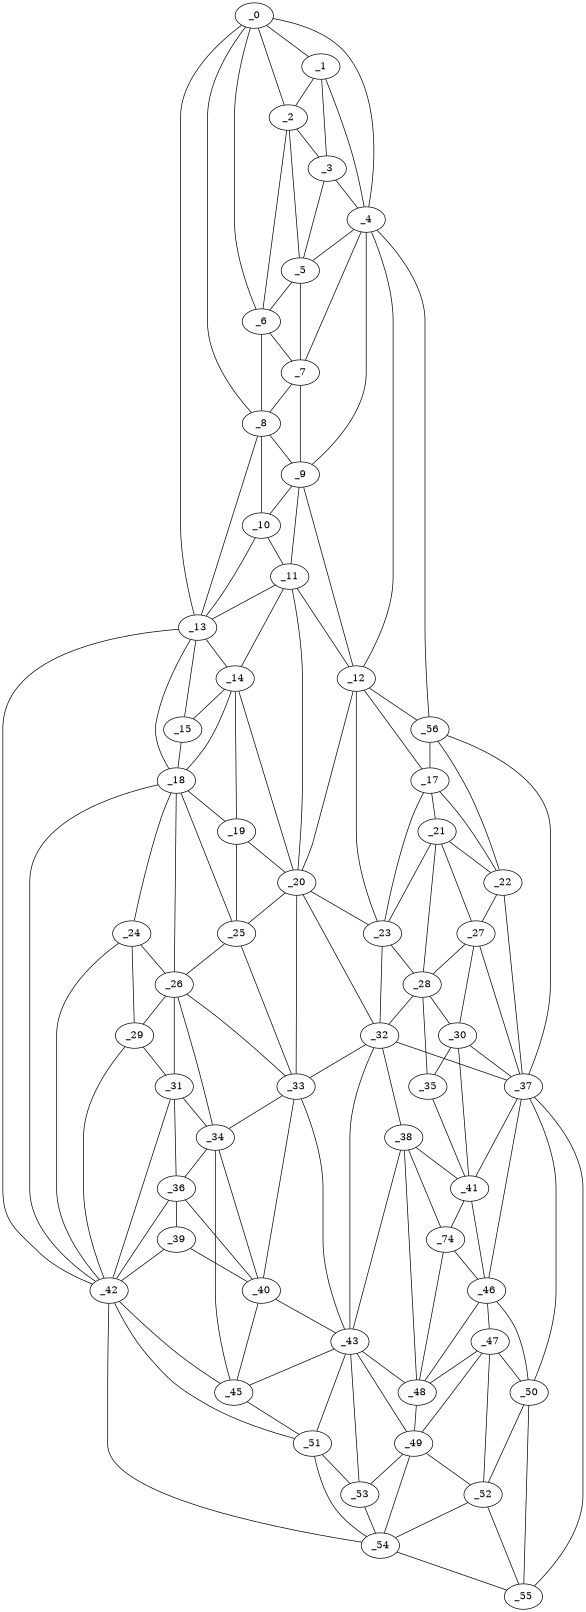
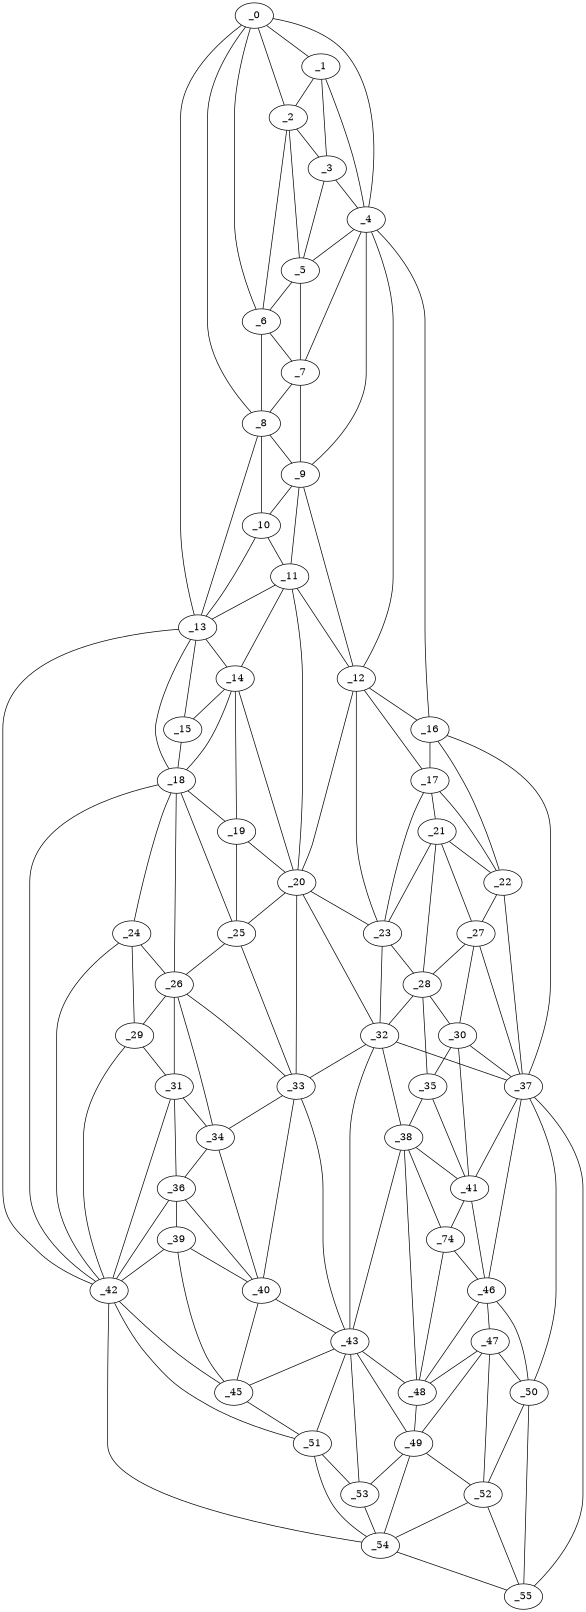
(430, 730) -> (430, 730)
none -> (416, 1112)
(215, 1272) -> (193, 1320)
